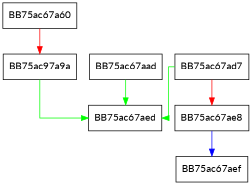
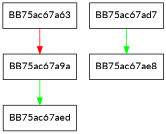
(40, 16) -> (40, 16)
(40, 67) -> (40, 67)
(126, 67) -> none
(212, 89) -> (127, 38)
(169, 90) -> none
(212, 169) -> none
